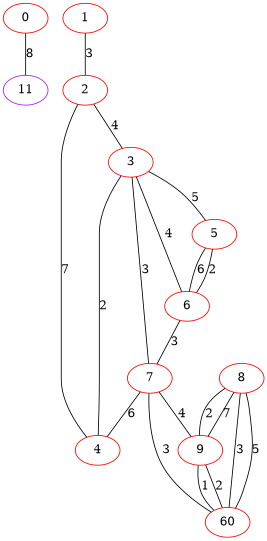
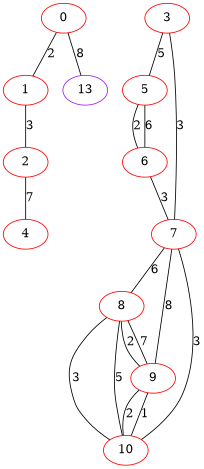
none -> (45, 54)
(26, 90) -> (85, 90)
(108, 126) -> none
(159, 234) -> none
(99, 303) -> none
(124, 414) -> (148, 270)
(182, 414) -> (169, 306)
(228, 522) -> (126, 450)
